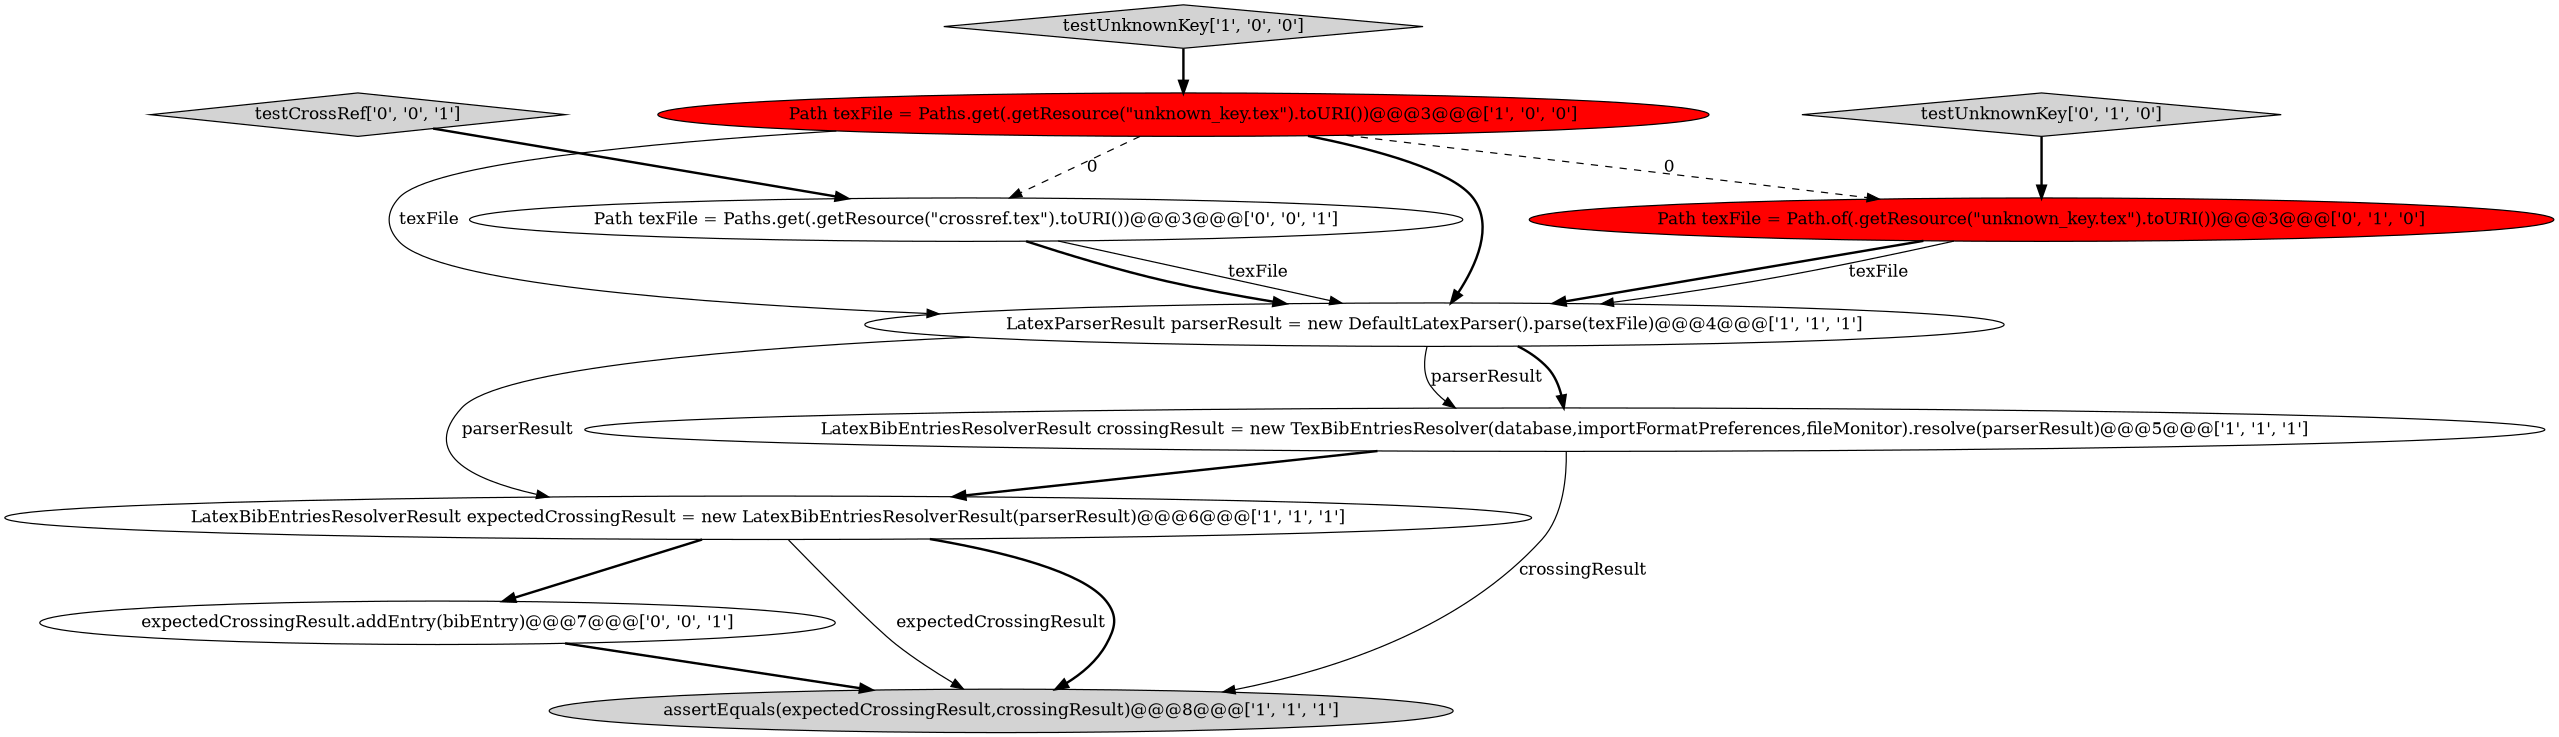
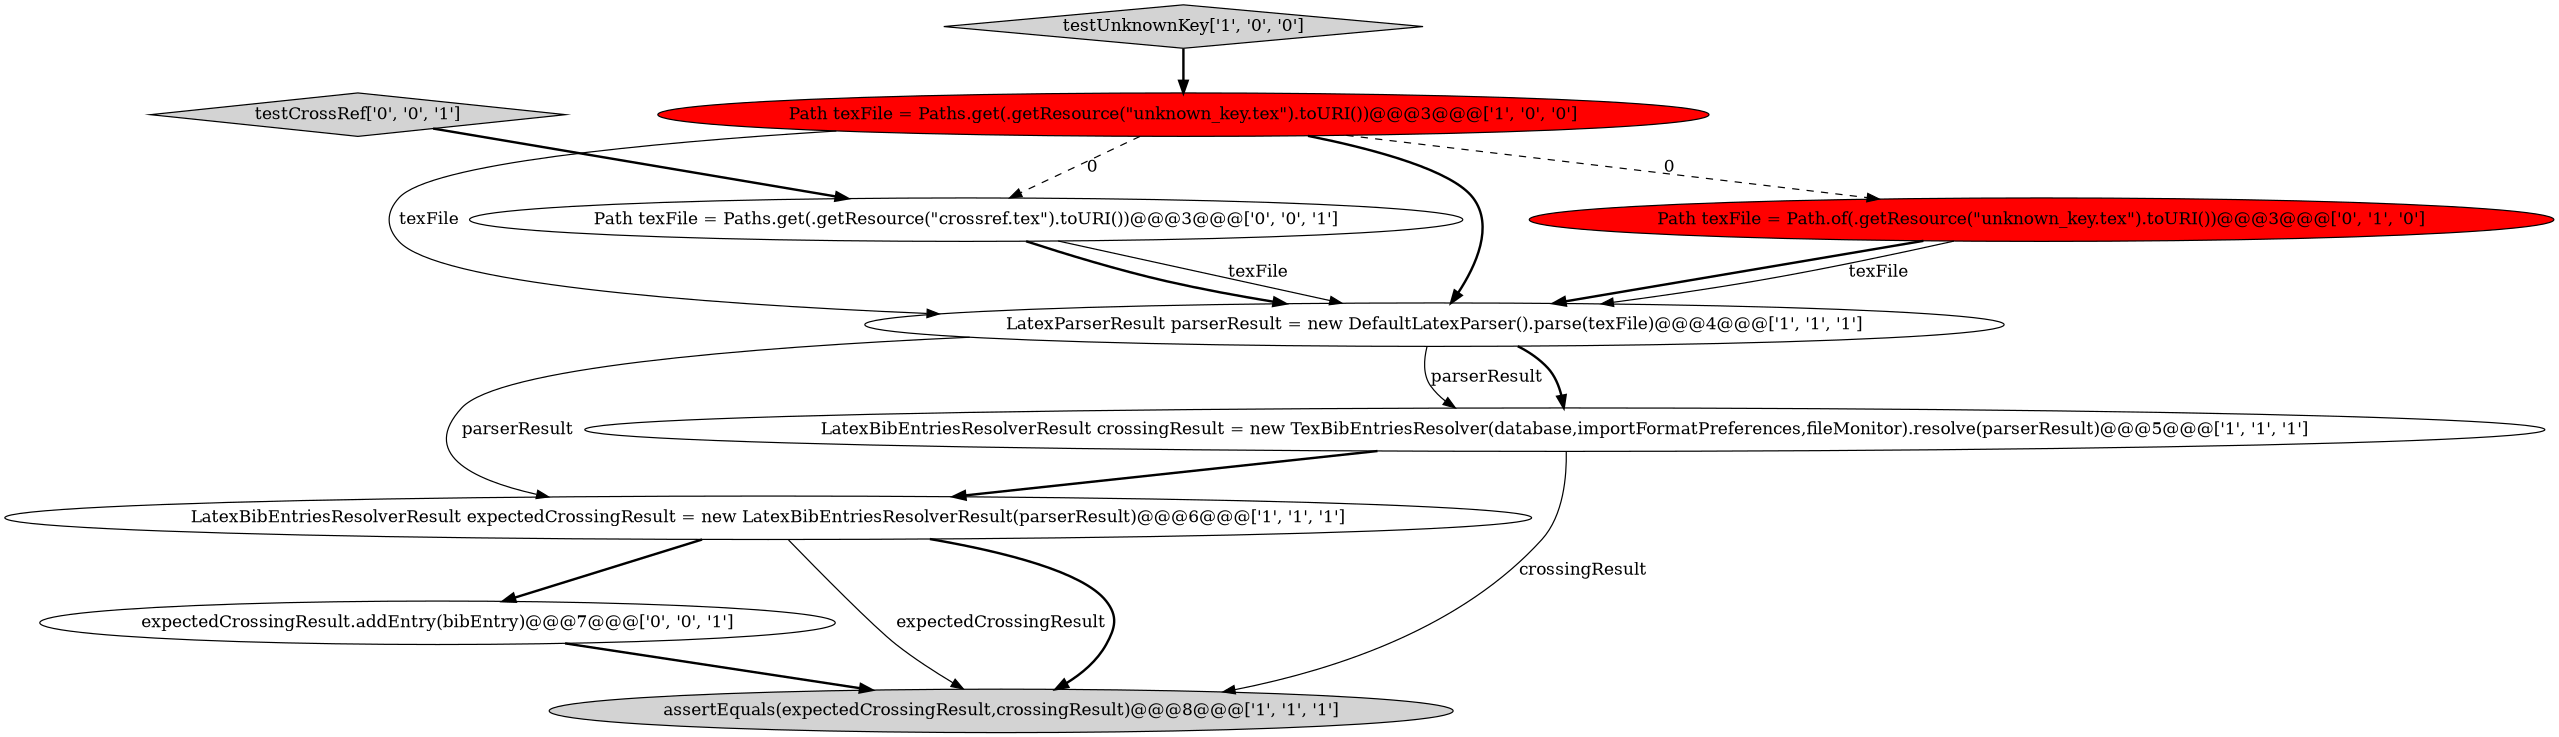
(2042, 115) -> none
